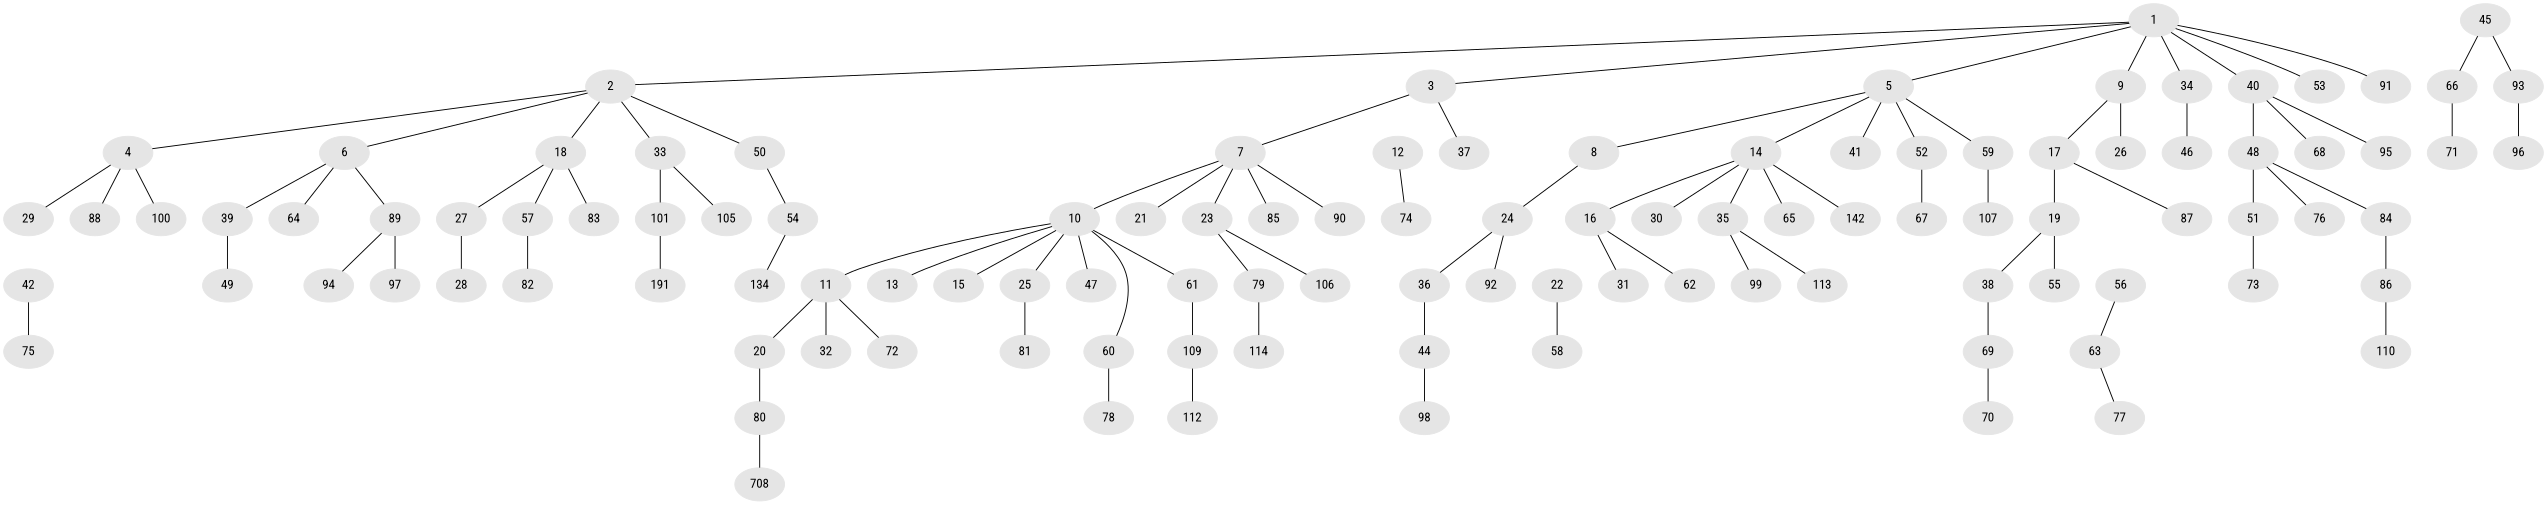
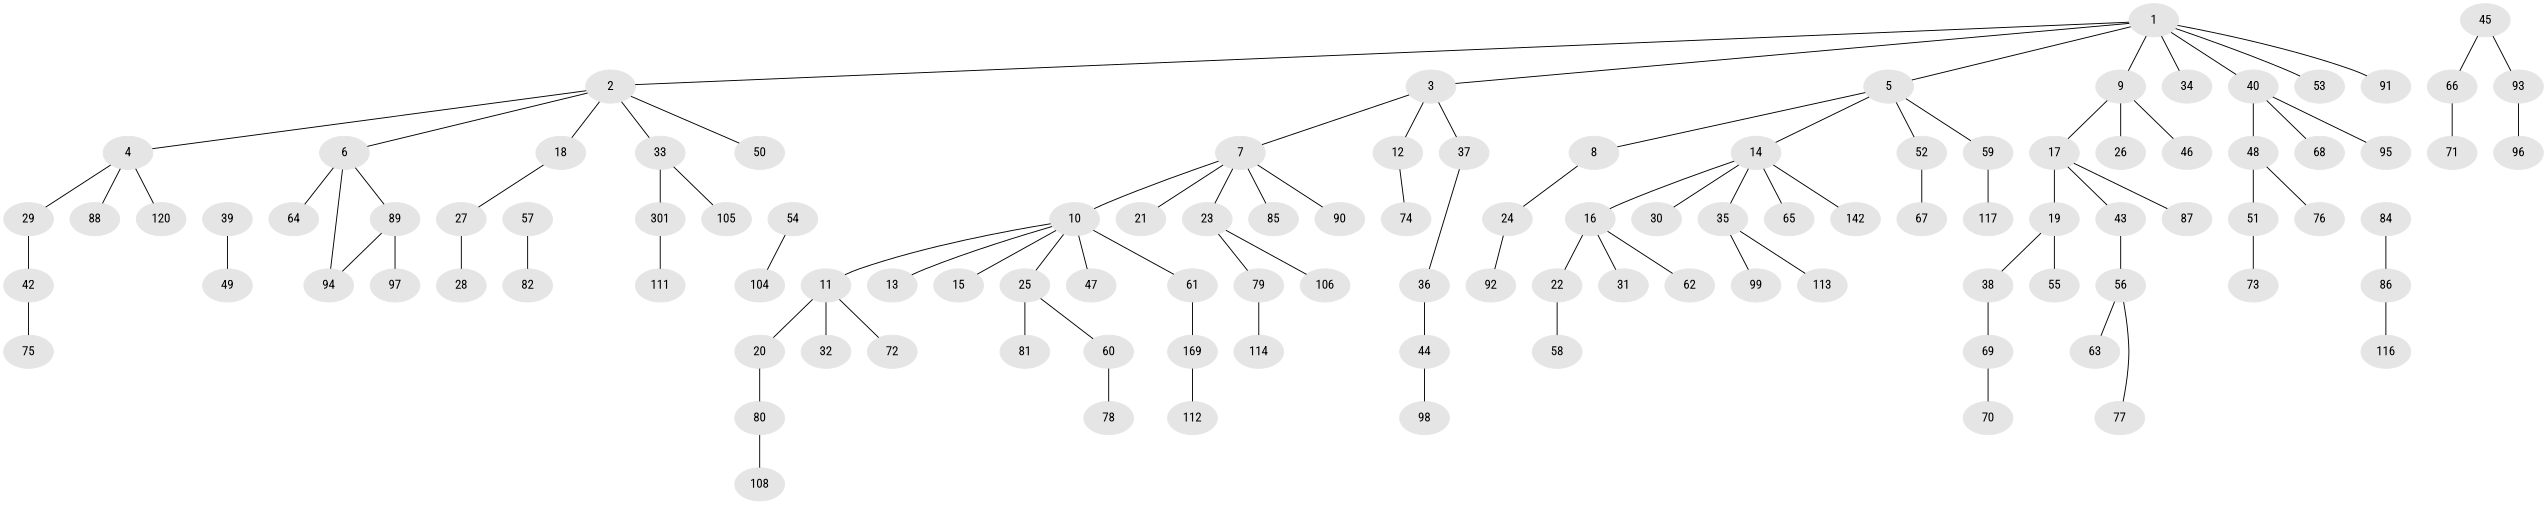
none -> (1414, 120)
(2187, 120) -> (2154, 120)
(1855, 153) -> none
(286, 186) -> (337, 219)
(544, 186) -> none
(776, 186) -> none
(2320, 186) -> none
(161, 219) -> (161, 219)
(594, 219) -> none
(660, 219) -> (660, 219)
(1988, 219) -> (1988, 219)
none -> (2121, 219)
none -> (29, 252)
(1466, 252) -> (1444, 219)
none -> (1574, 252)
(1127, 278) -> (1067, 319)
(660, 285) -> (660, 285)
(760, 285) -> (760, 285)
(1192, 352) -> (1192, 352)
(2386, 352) -> (2386, 352)
(2107, 385) -> (2129, 352)
(760, 484) -> (760, 484)
